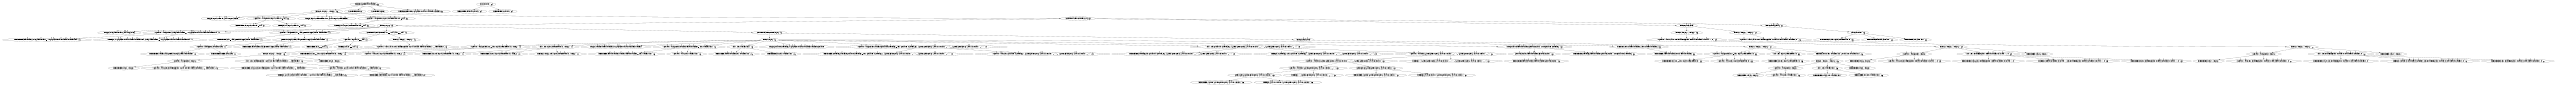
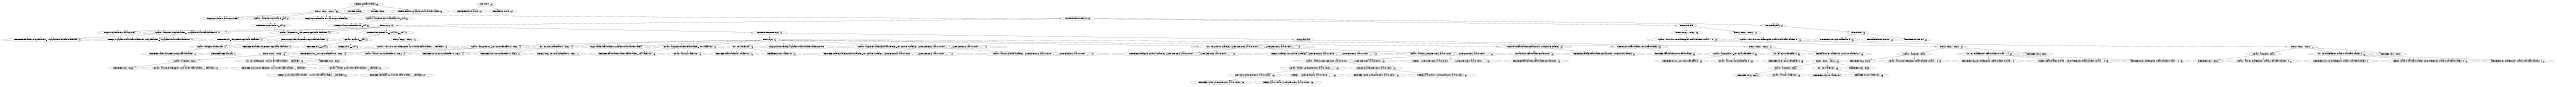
(292, 26) -> none
